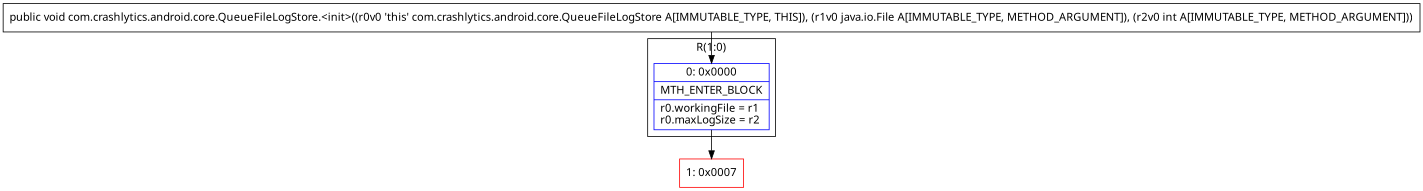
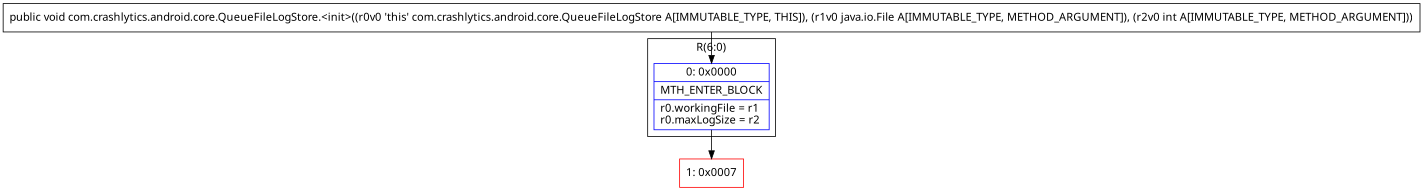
(712, 48) -> (712, 48)
